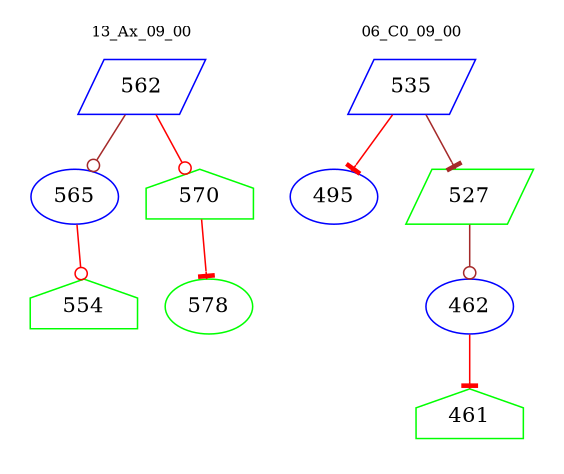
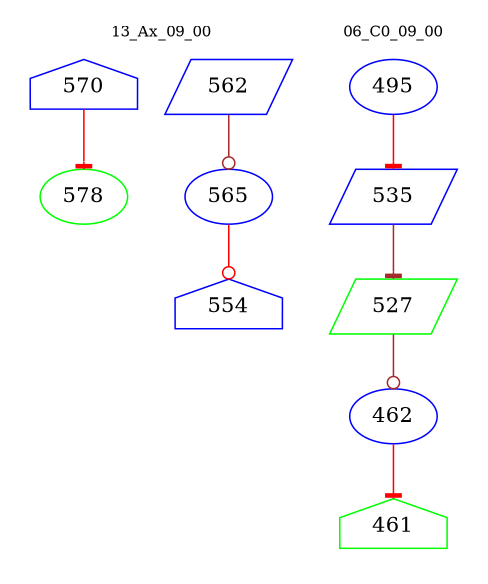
(169, 139) -> none
(374, 140) -> (393, 138)
(200, 197) -> (84, 87)
(84, 307) -> (229, 307)
